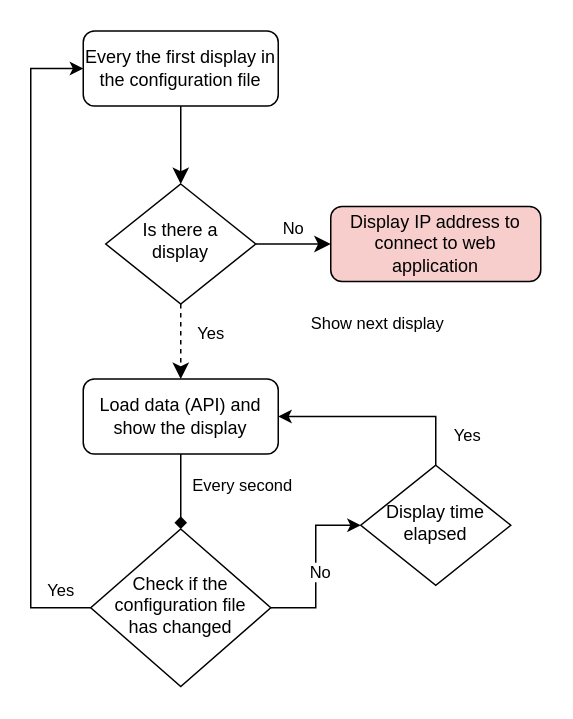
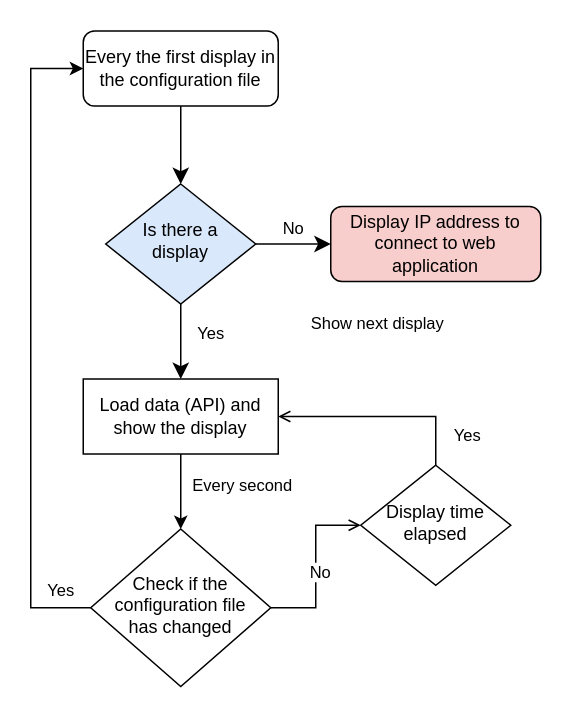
(181, 244) -> (181, 244)
(181, 337) -> (181, 337)
(181, 416) -> (181, 416)
(290, 416) -> (287, 416)
(181, 516) -> (181, 517)
(349, 525) -> (351, 525)
